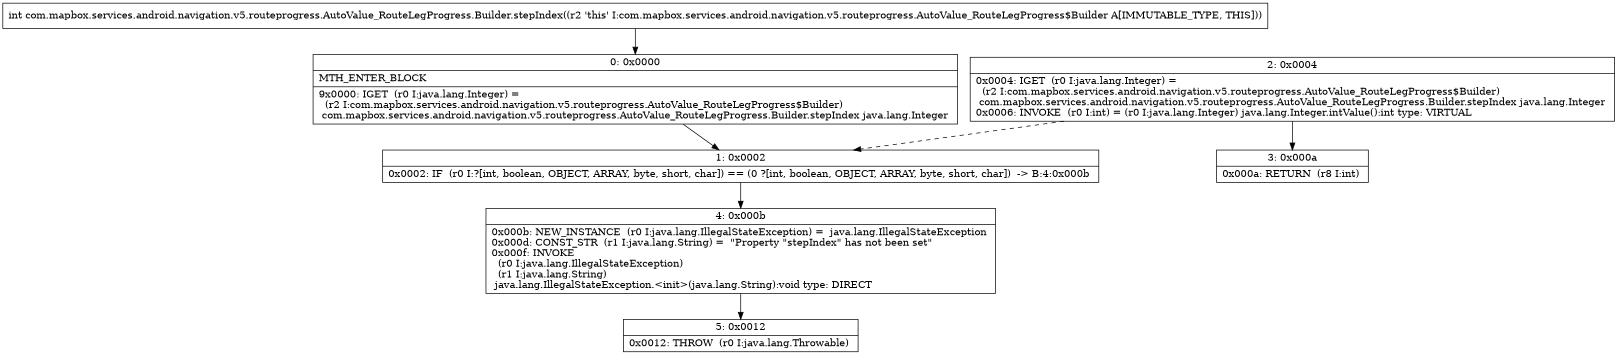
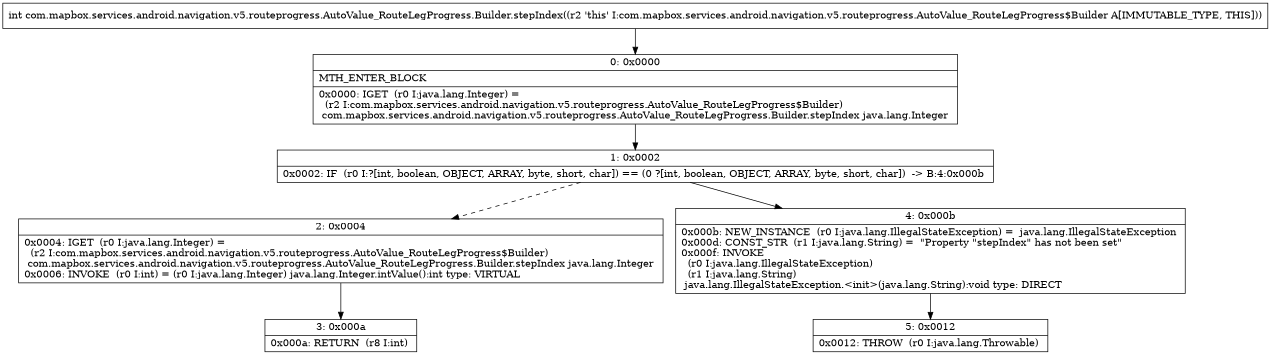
(421, 95) -> (421, 95)
(962, 135) -> (520, 200)
